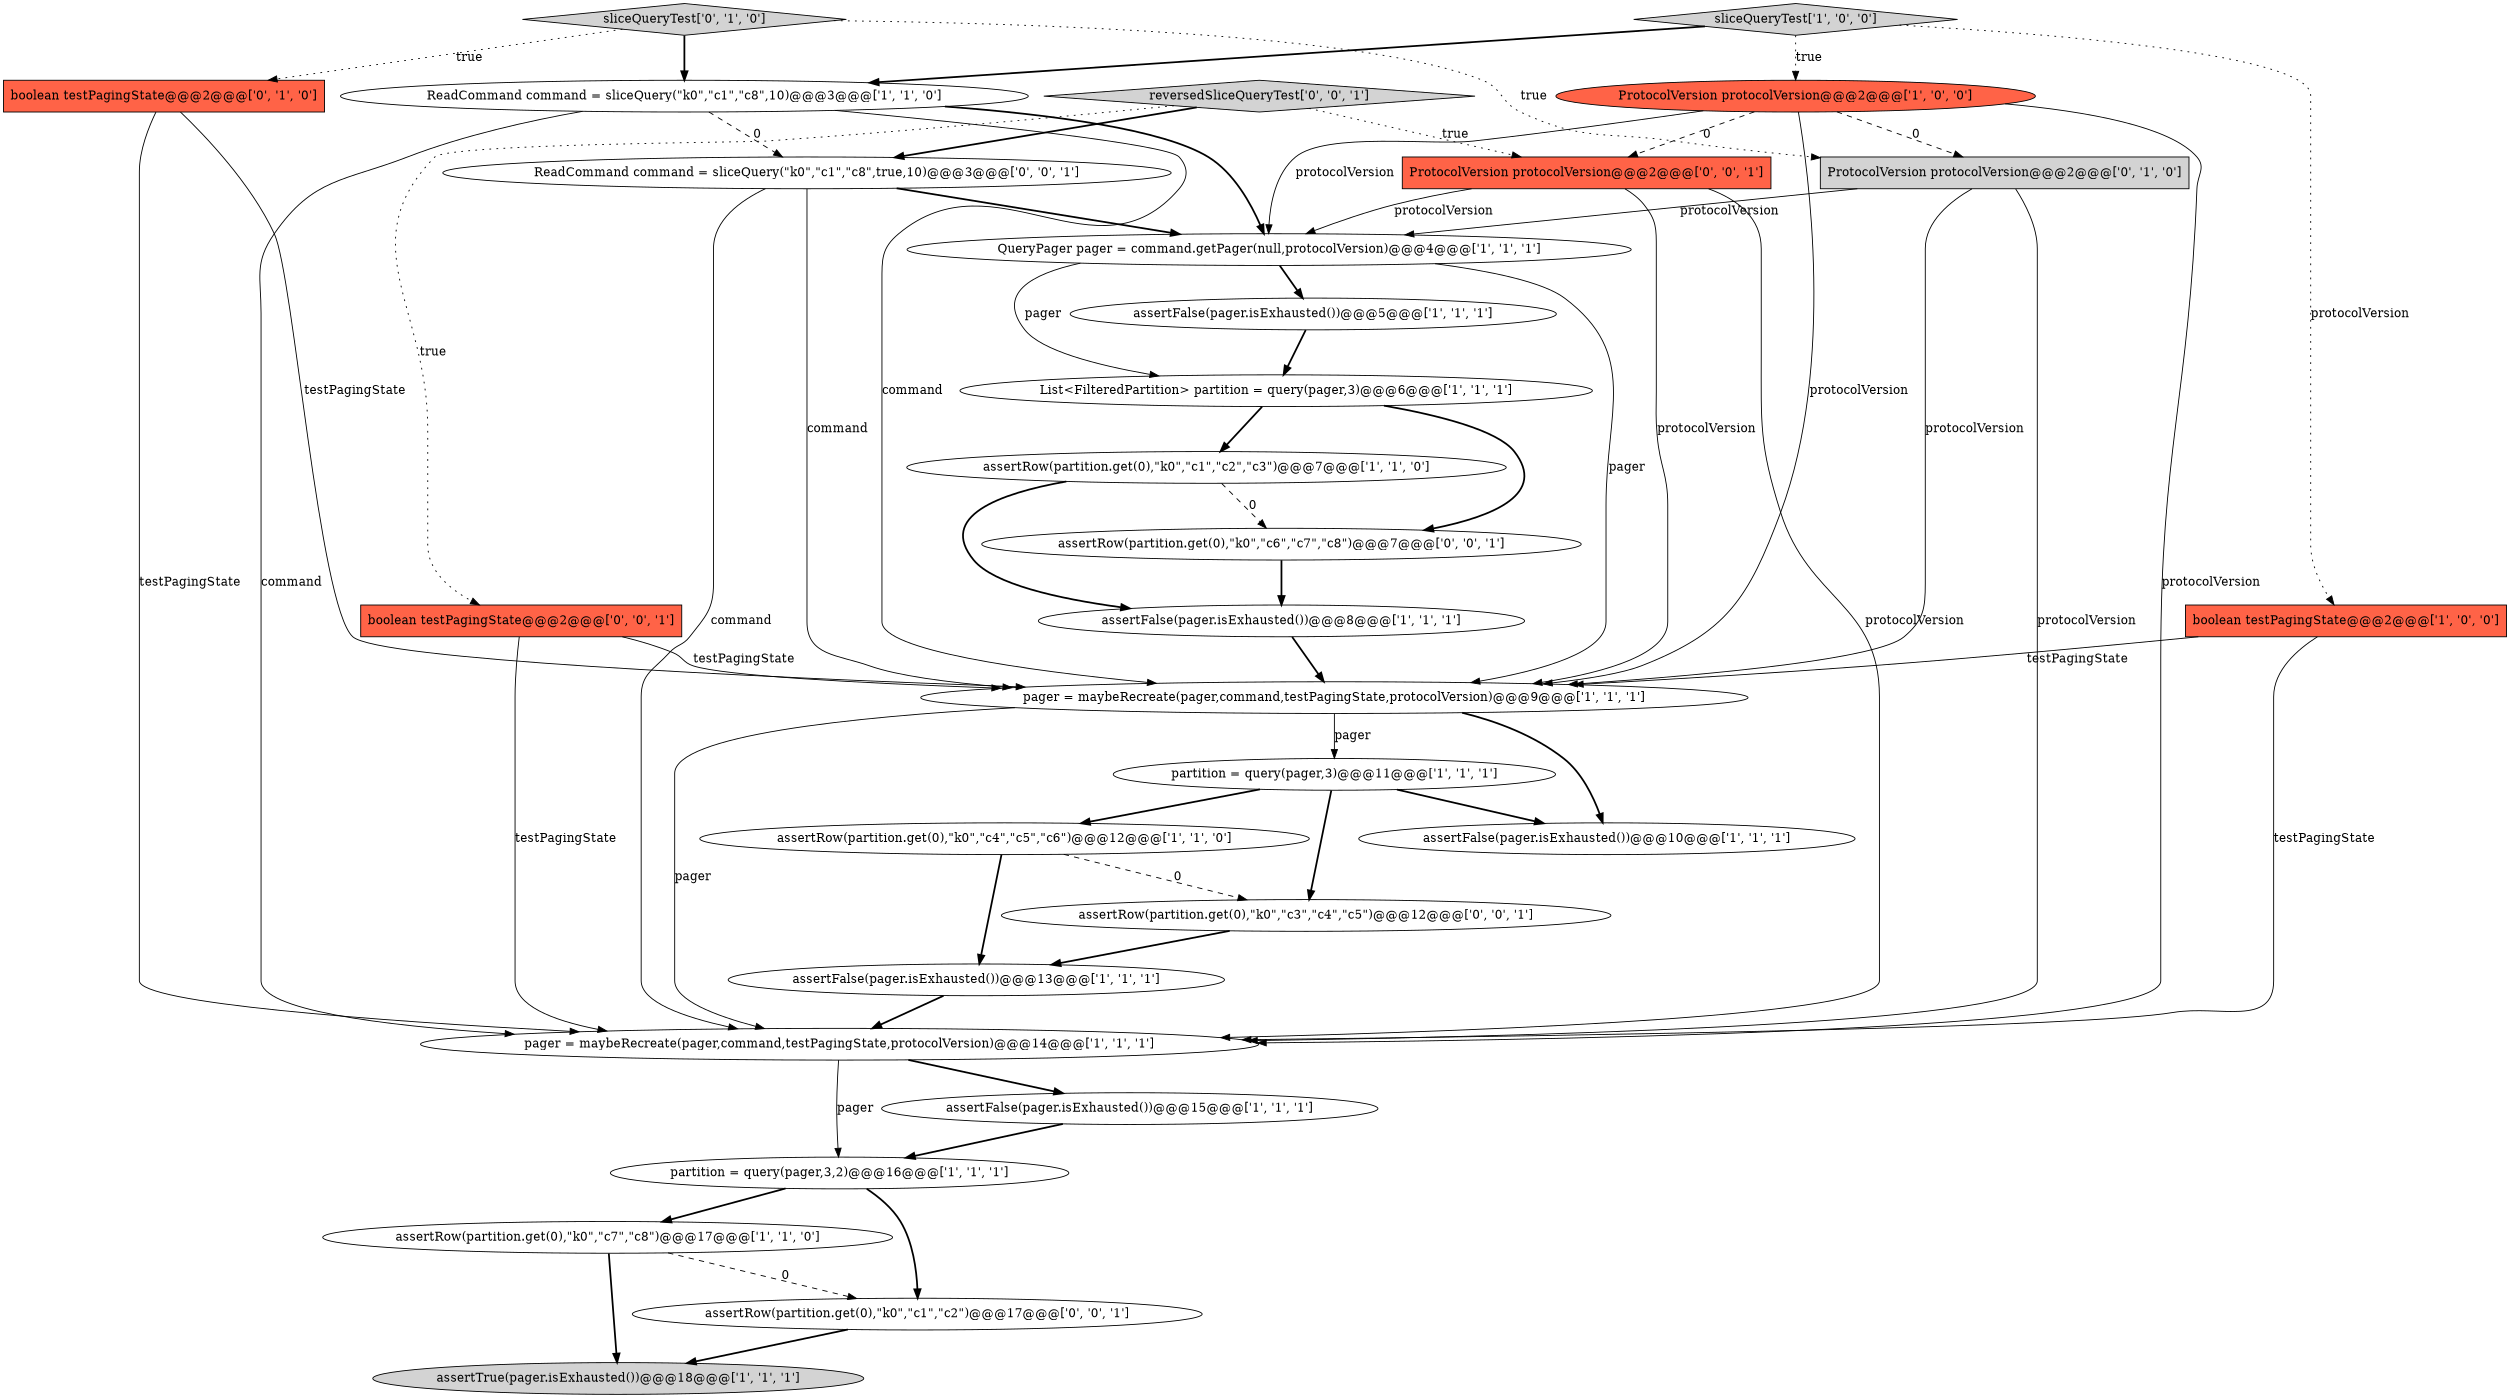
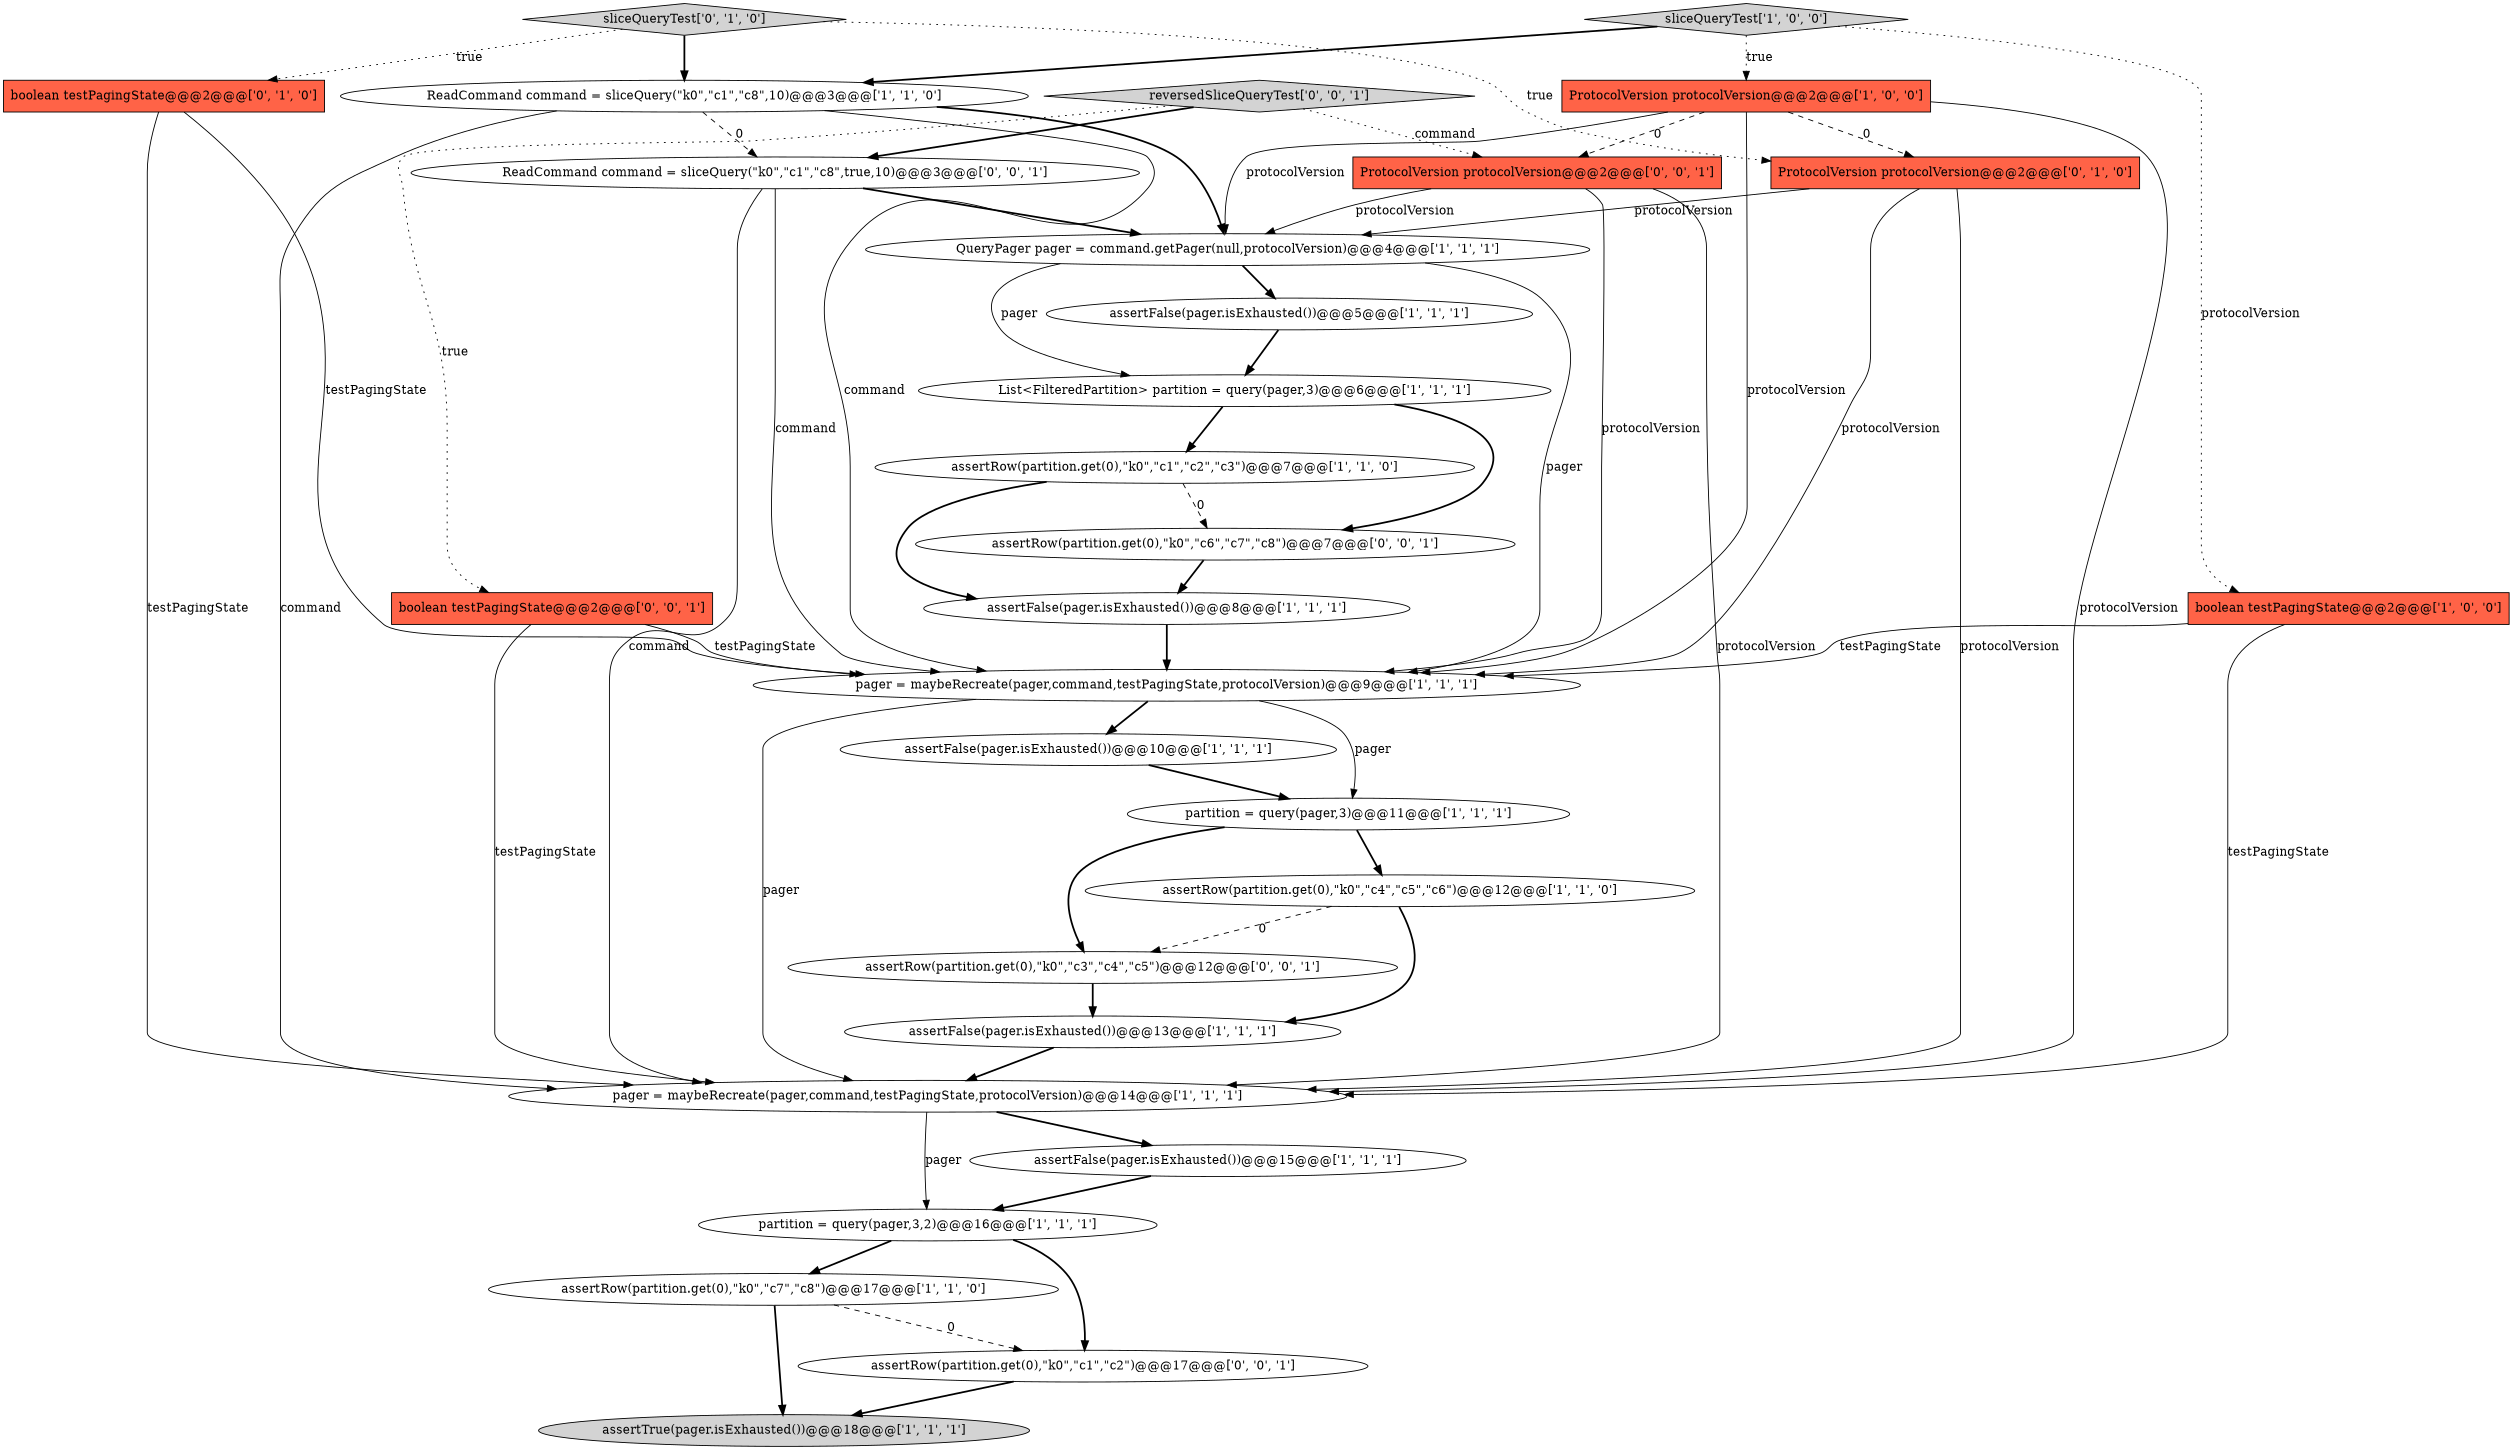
(1796, 96) -> (1746, 96)
(1456, 134) -> (1446, 134)
(2005, 173) -> (1955, 173)
(1466, 805) -> (1214, 781)
